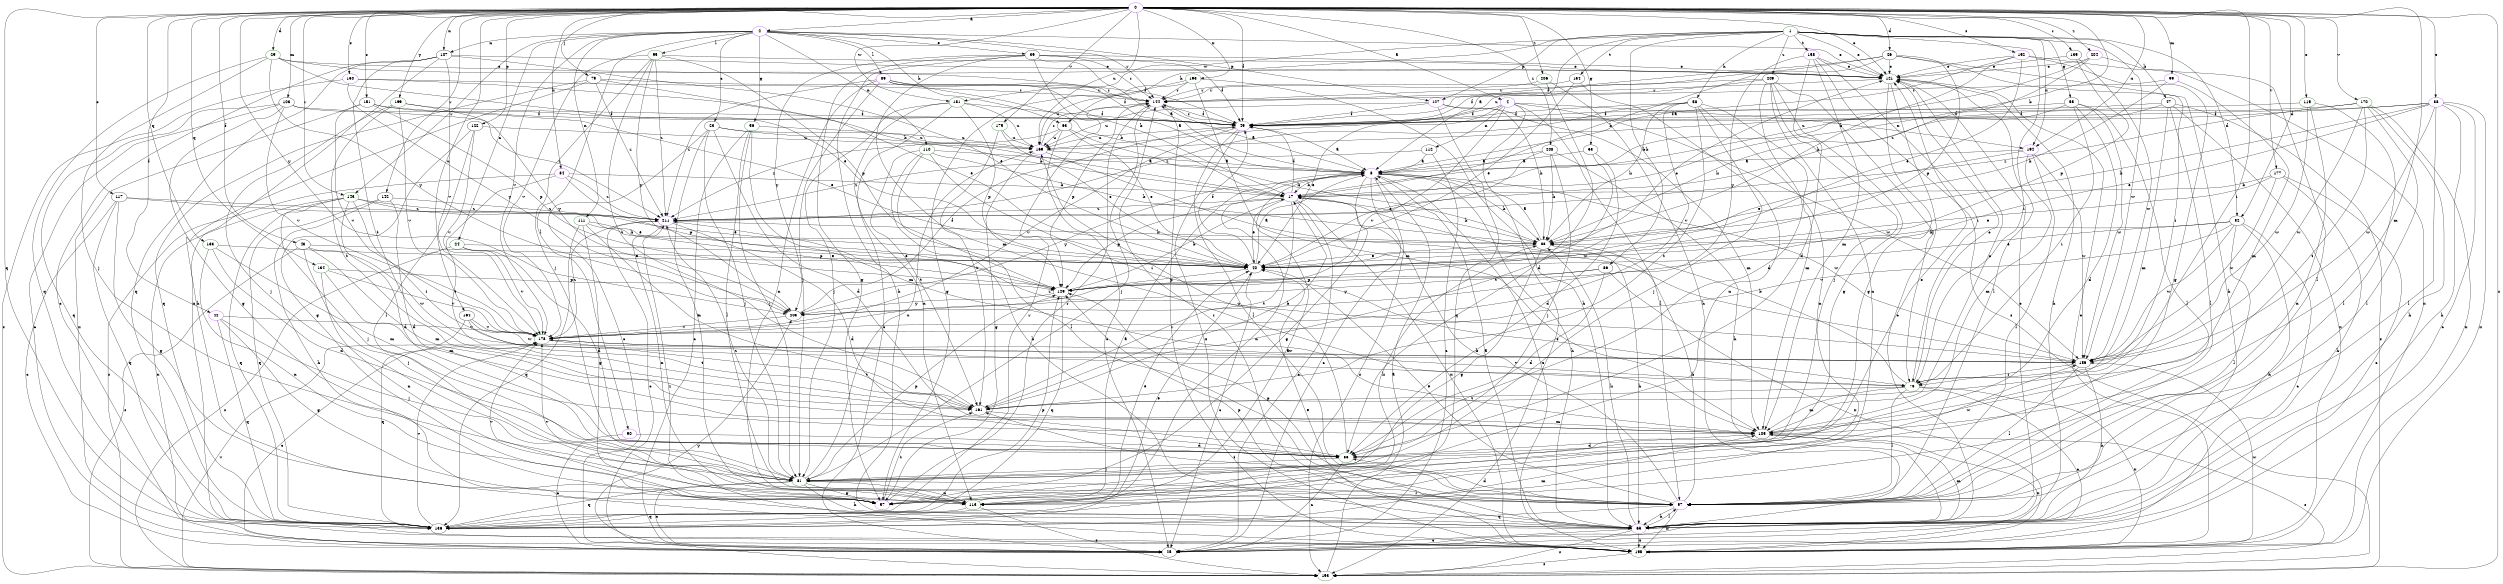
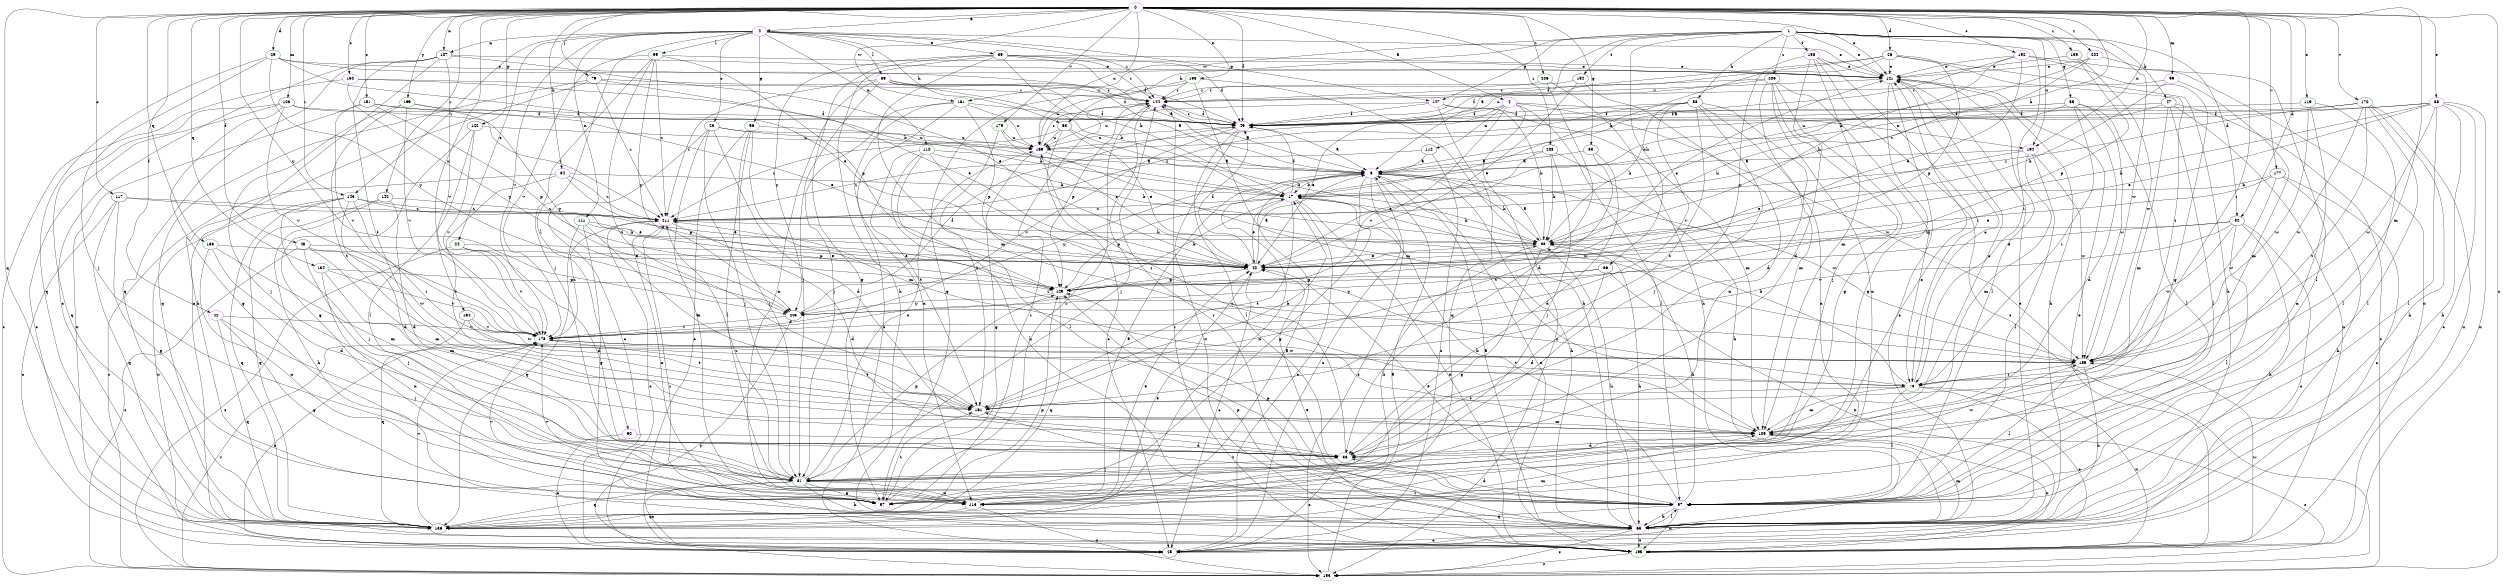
(1654, 91) -> (1655, 91)
